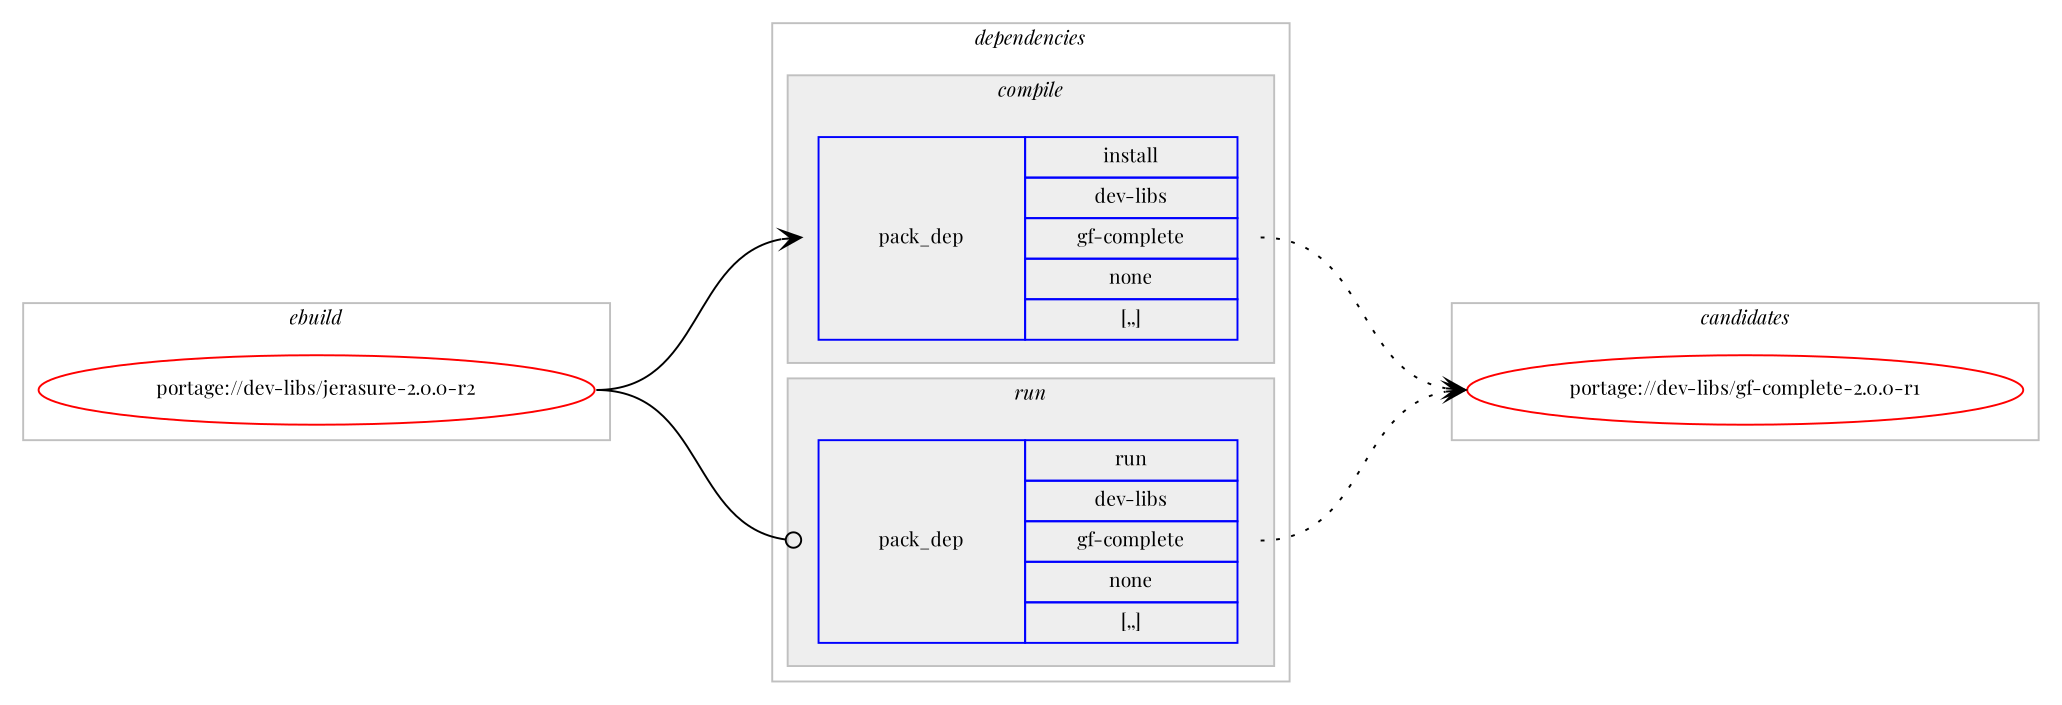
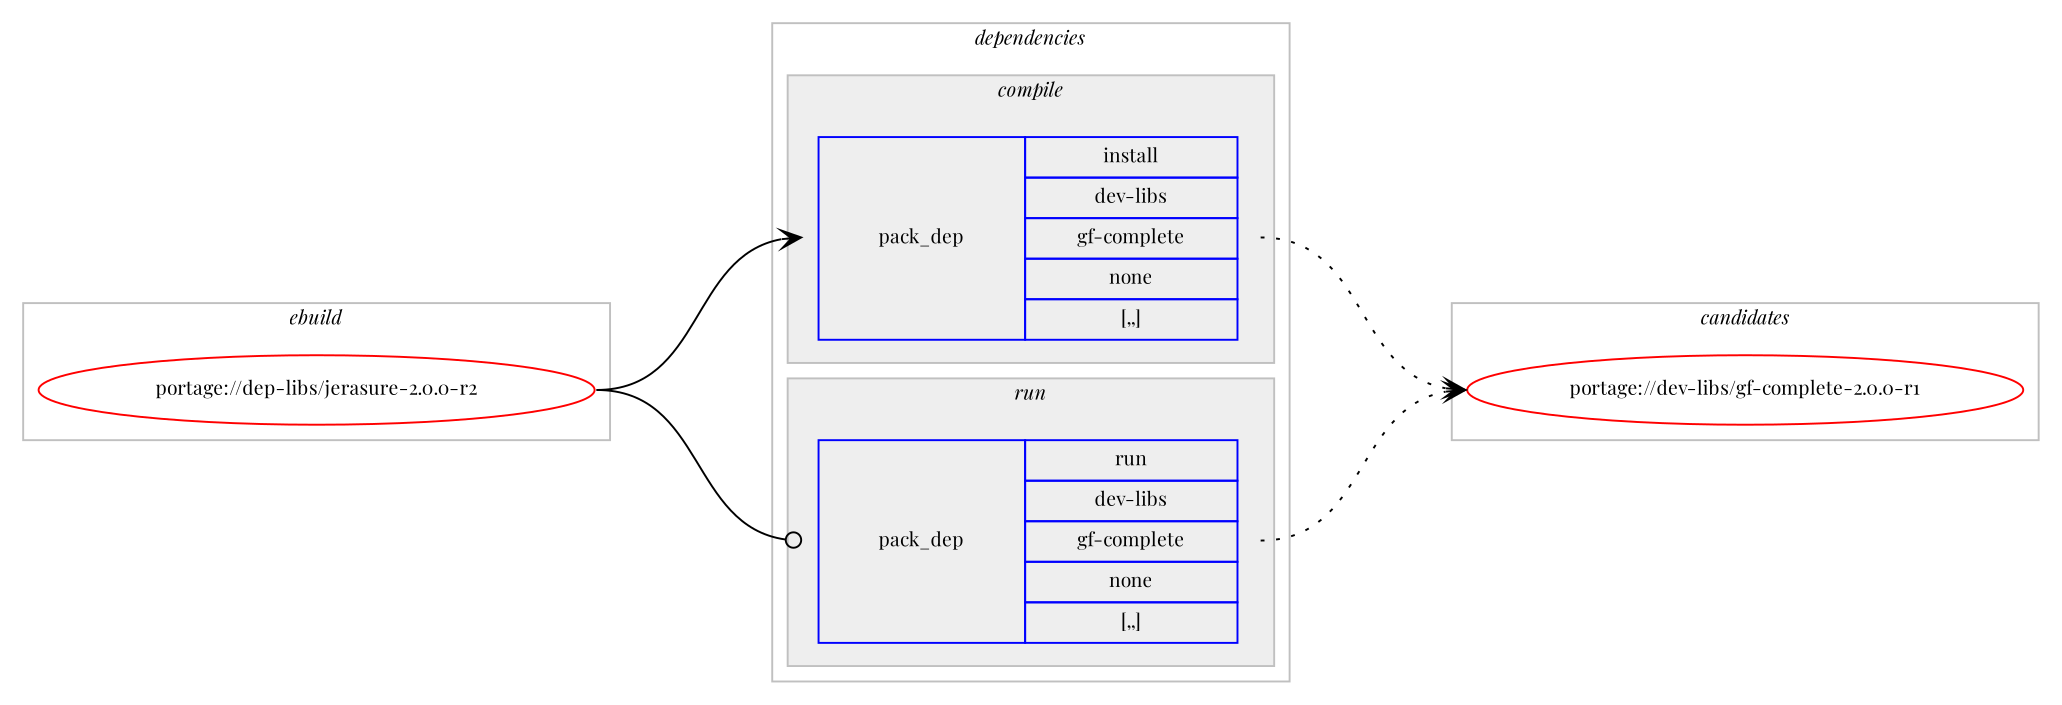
(317, 390) -> (317, 390)
